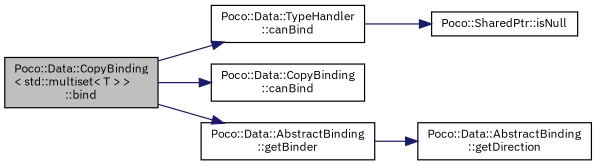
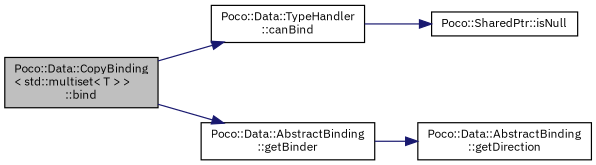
(288, 83) -> none
